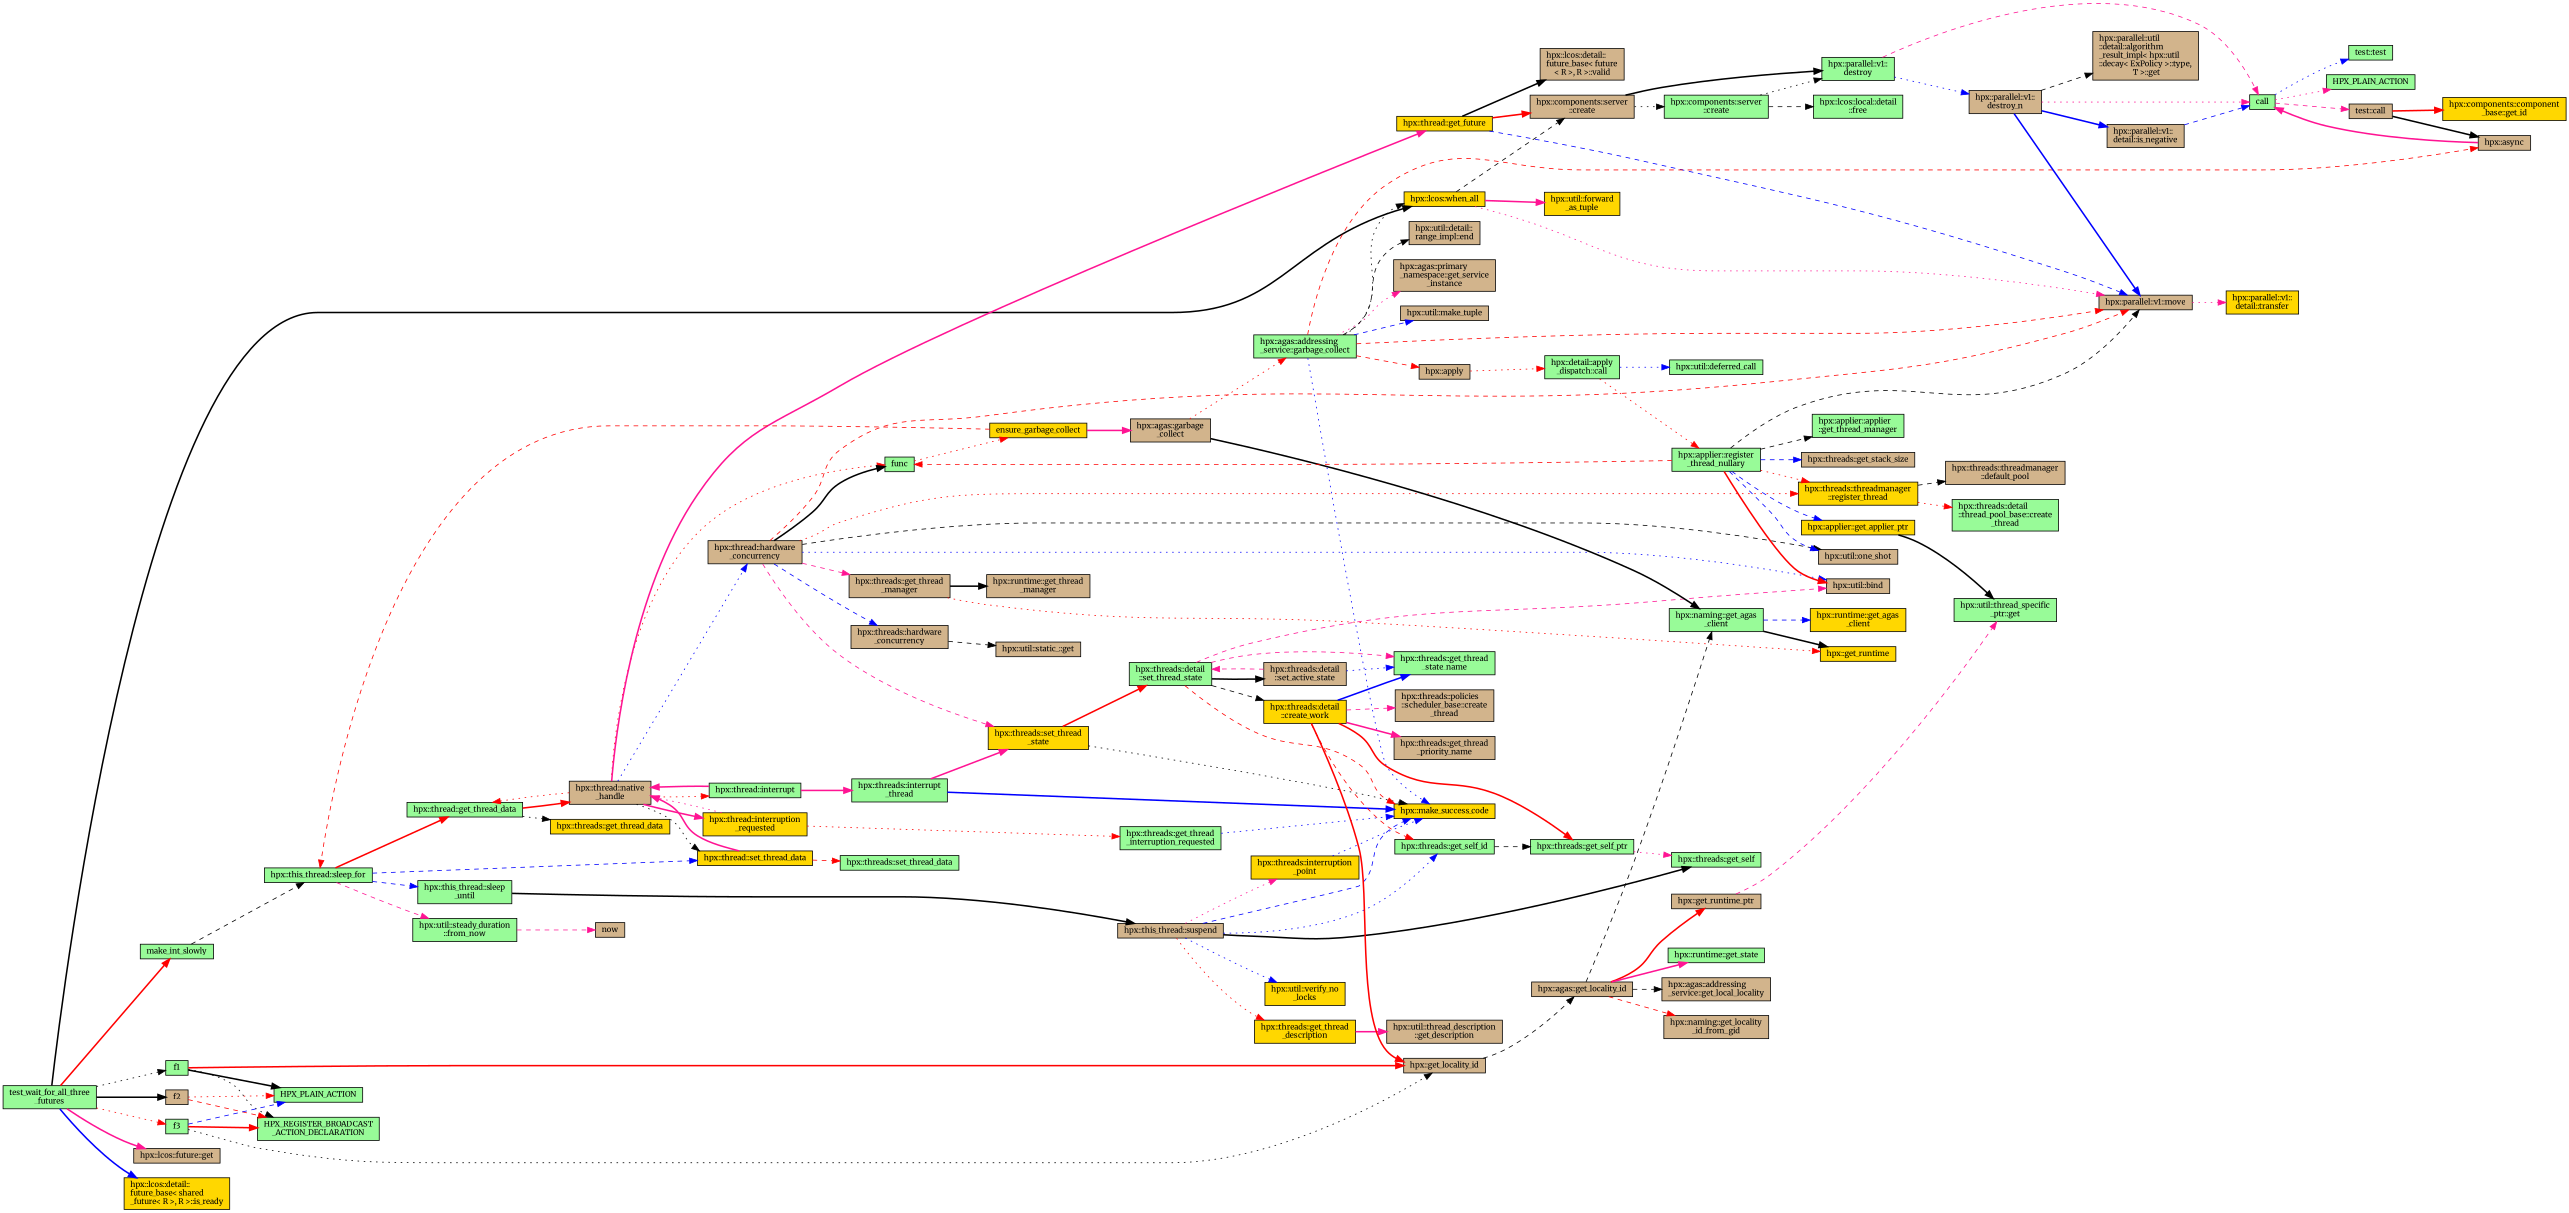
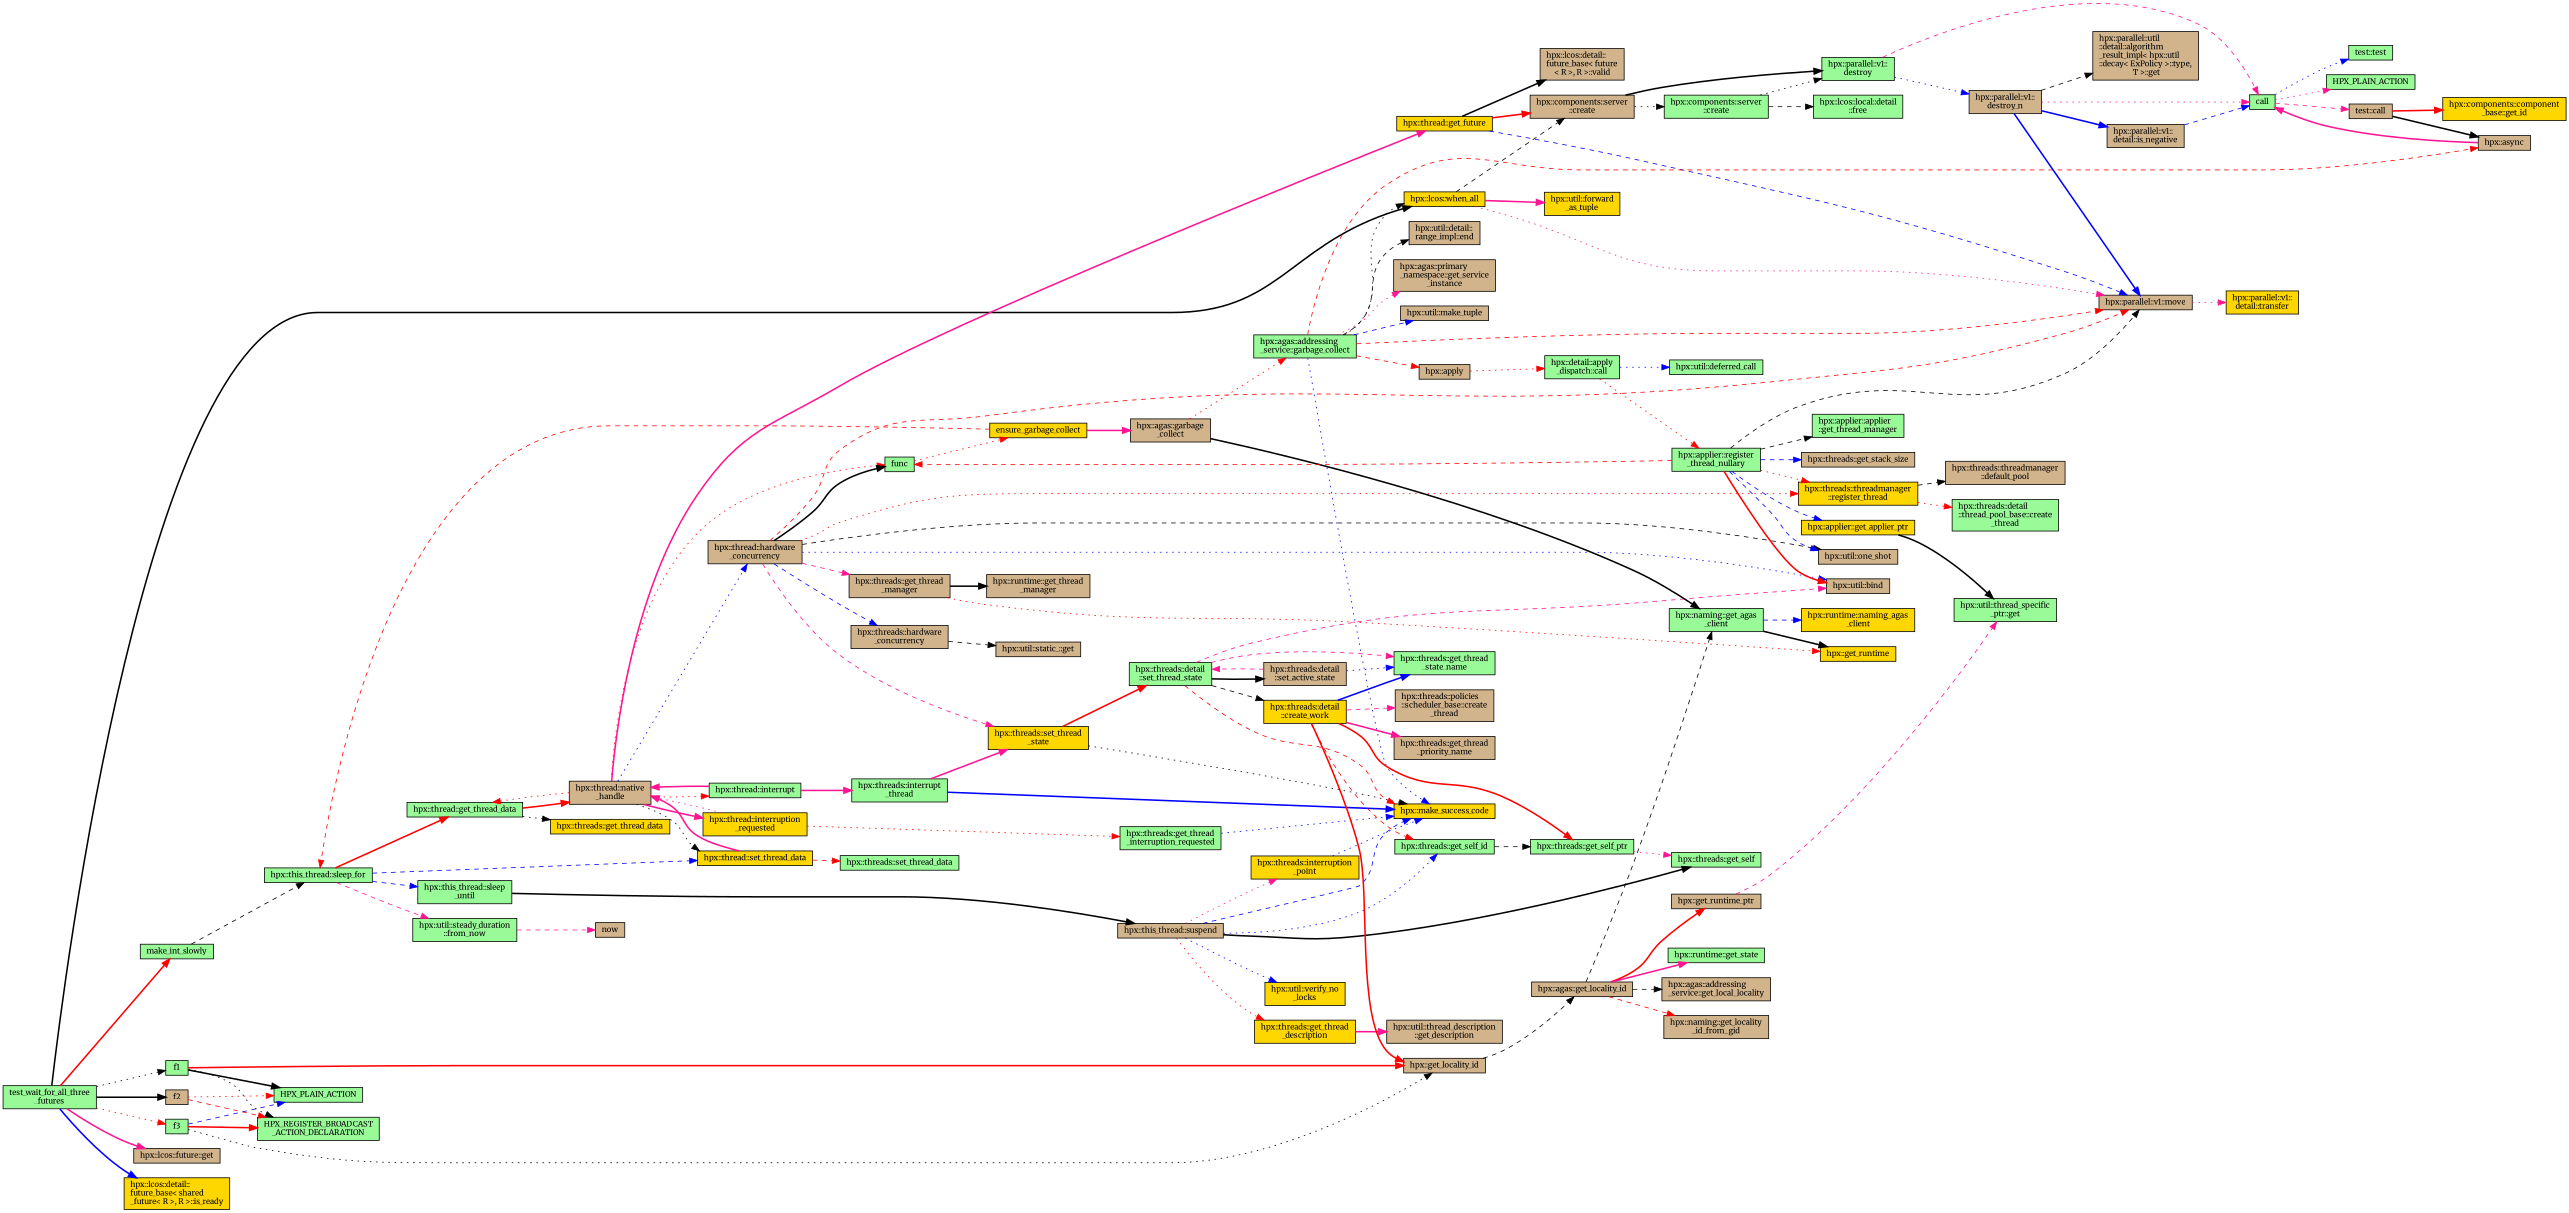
(1858, 620) -> (1858, 620)
